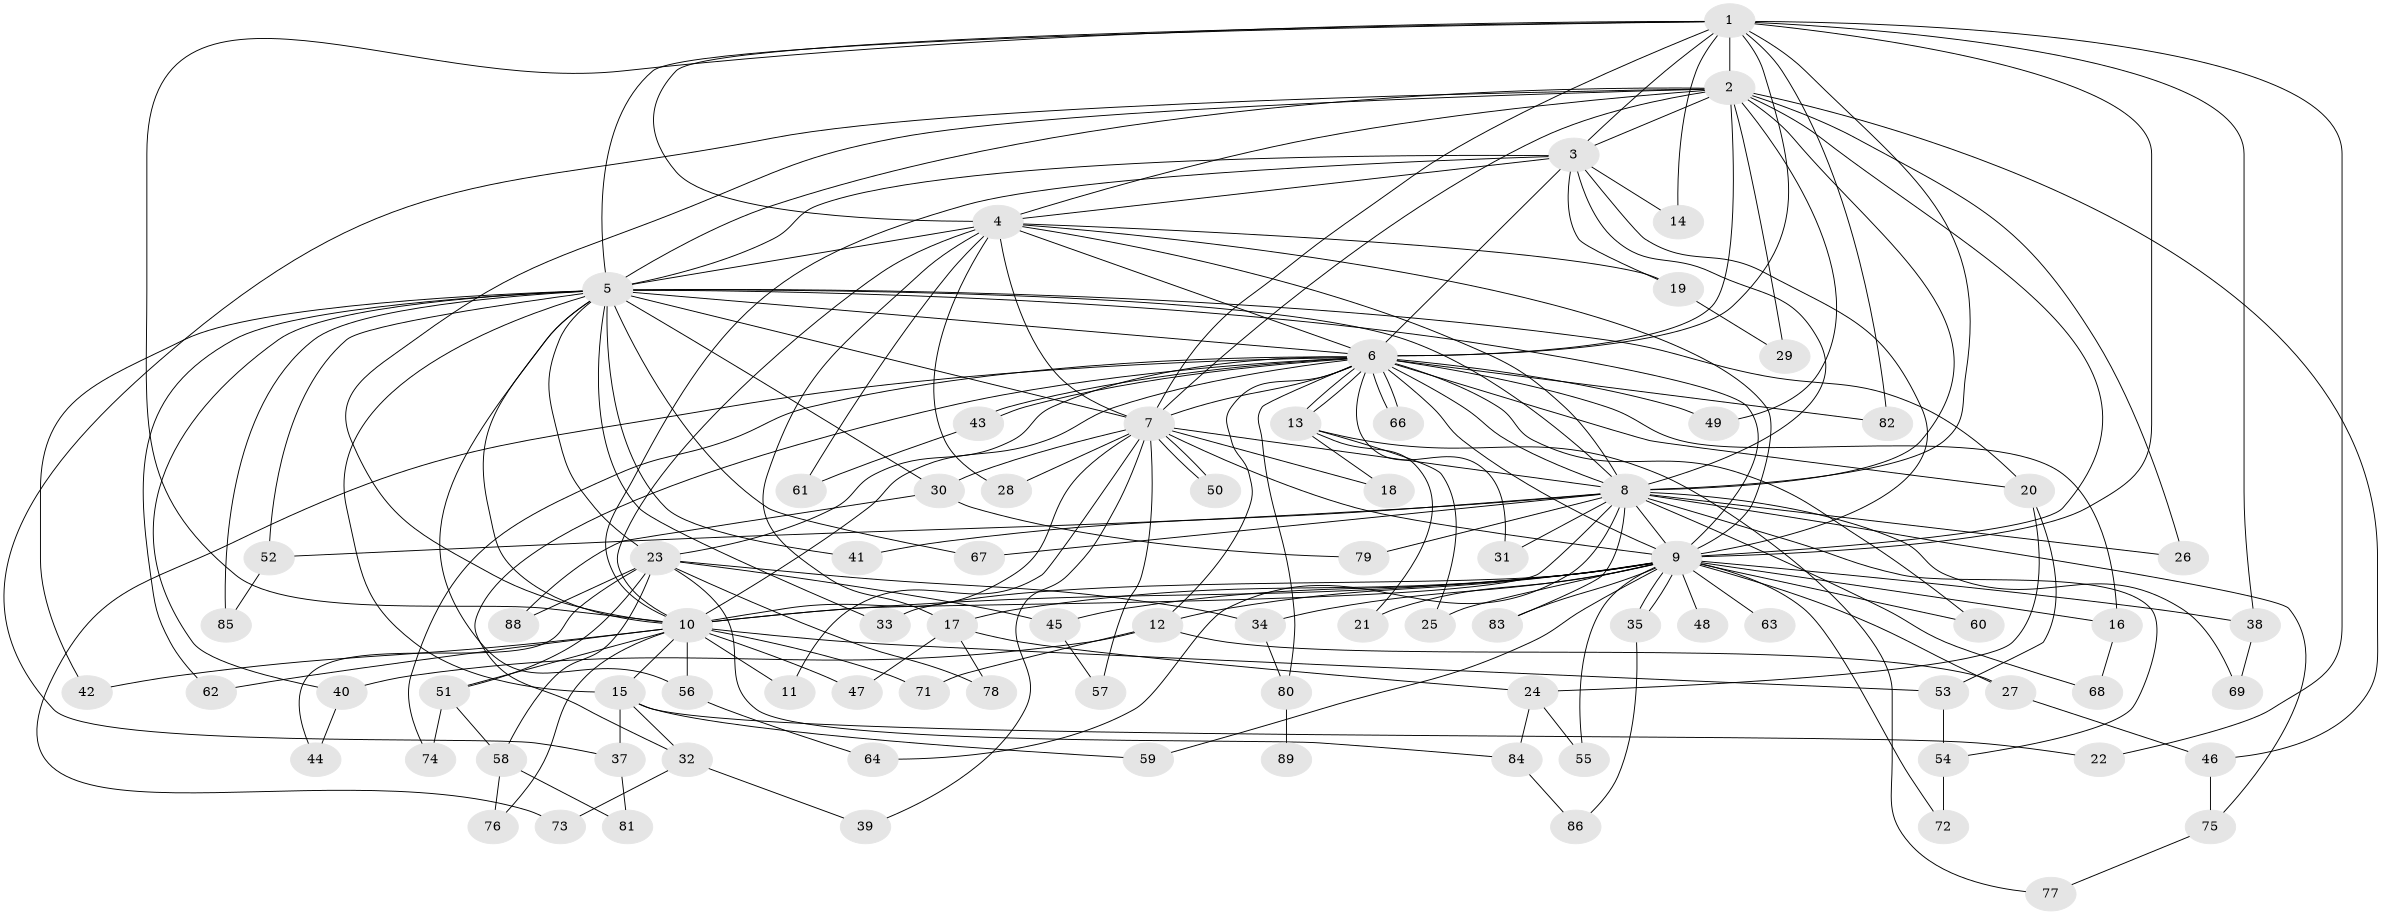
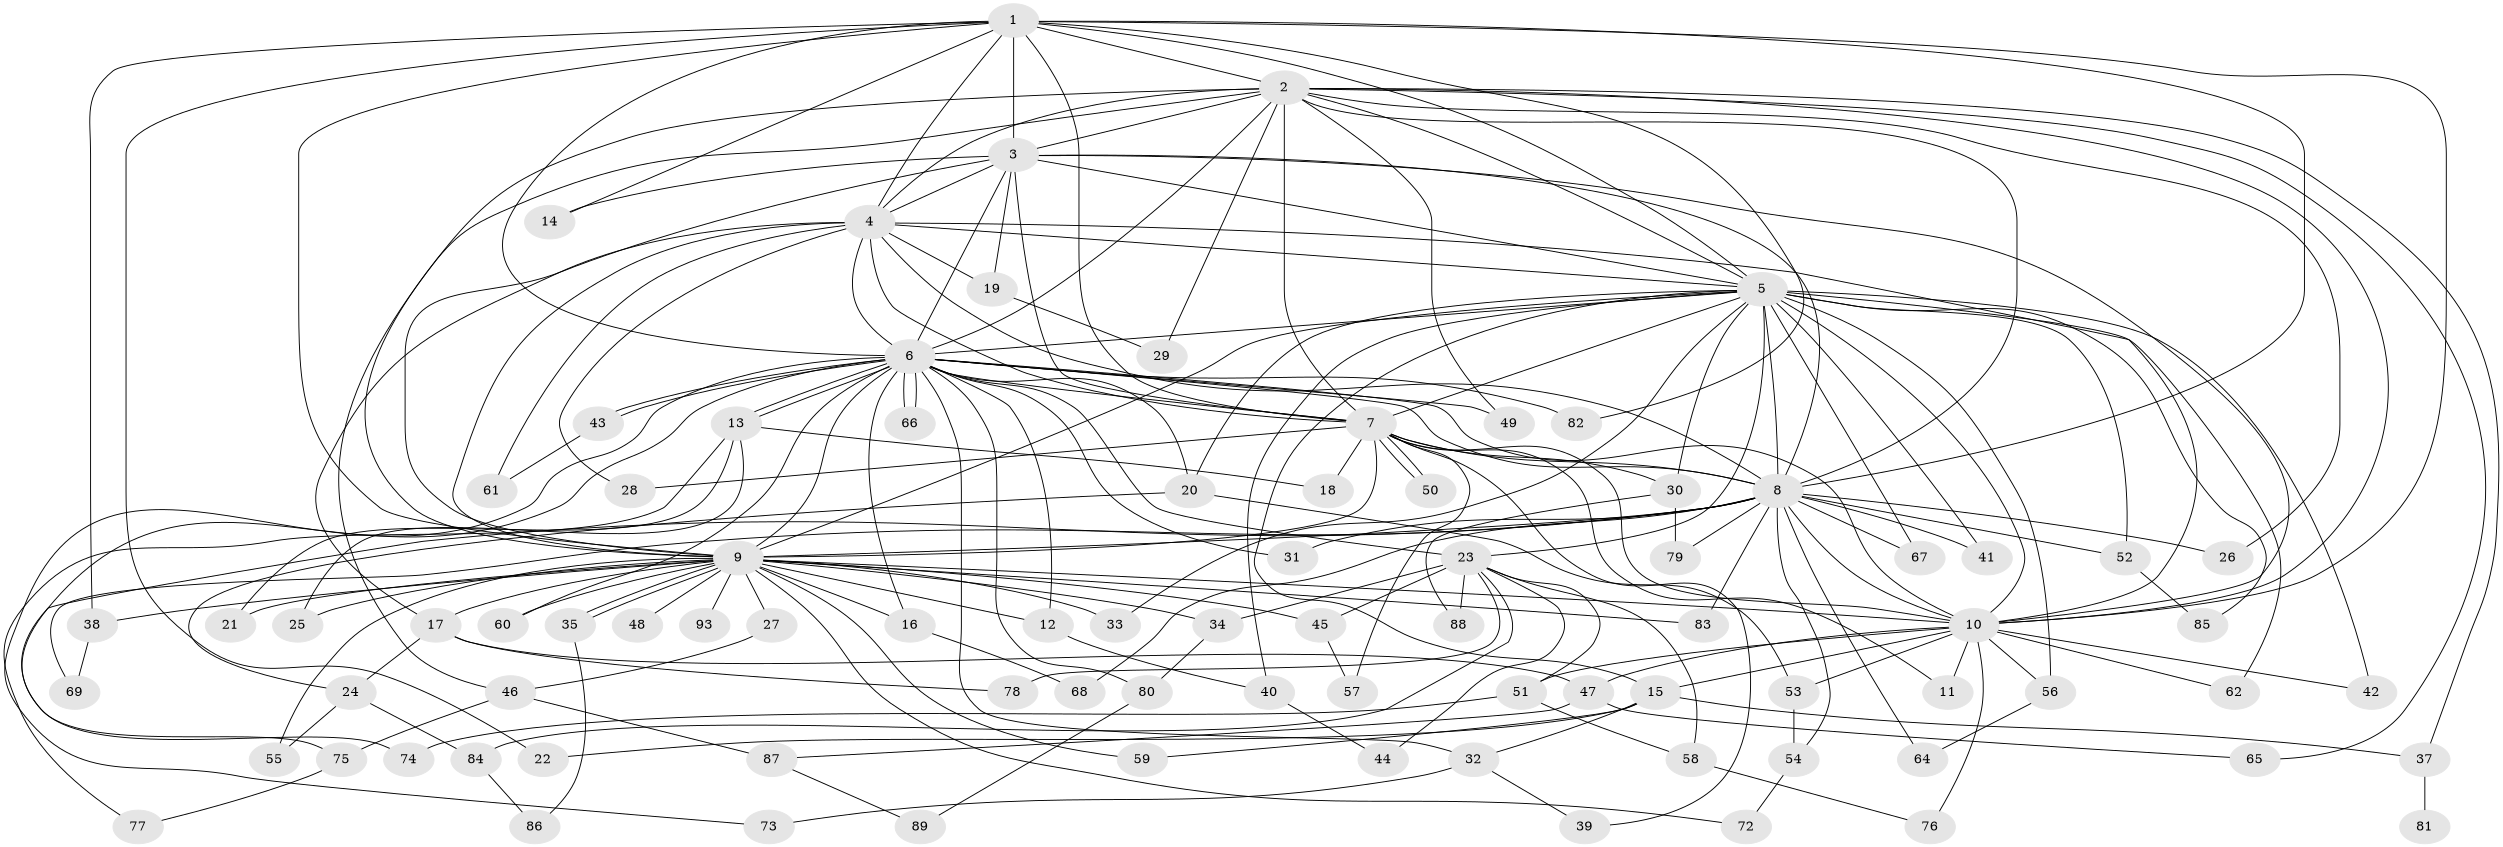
none -> (1041, 331)
(1770, 625) -> (705, 625)
(1566, 652) -> none
(924, 693) -> none
none -> (772, 760)
none -> (2255, 760)
(565, 793) -> none
